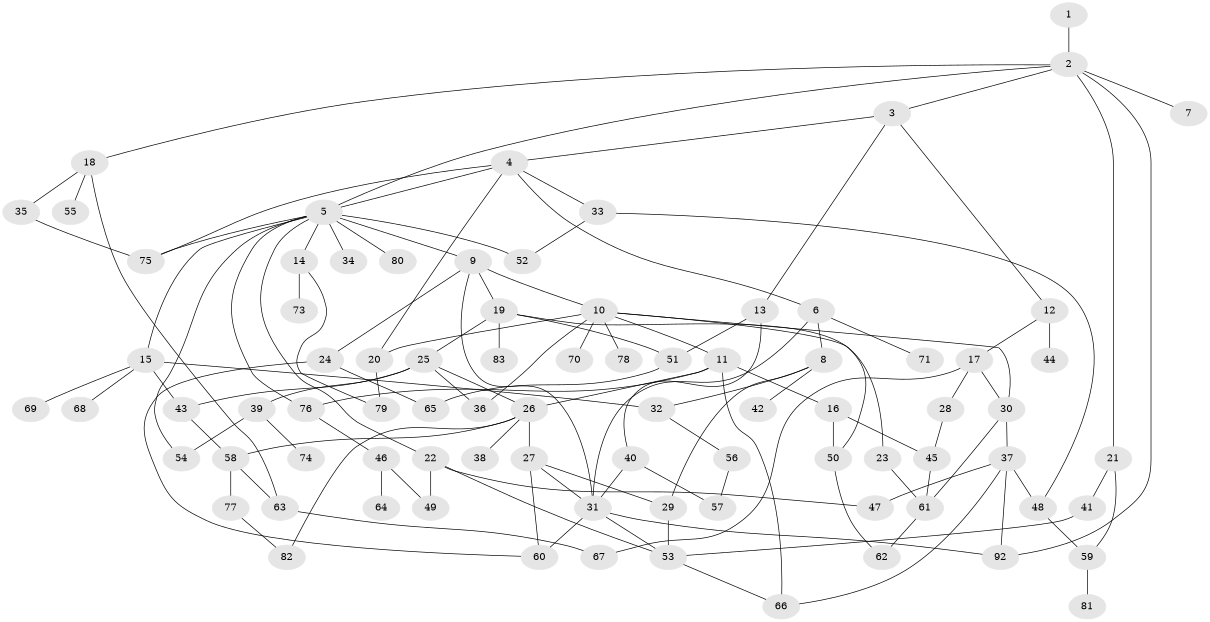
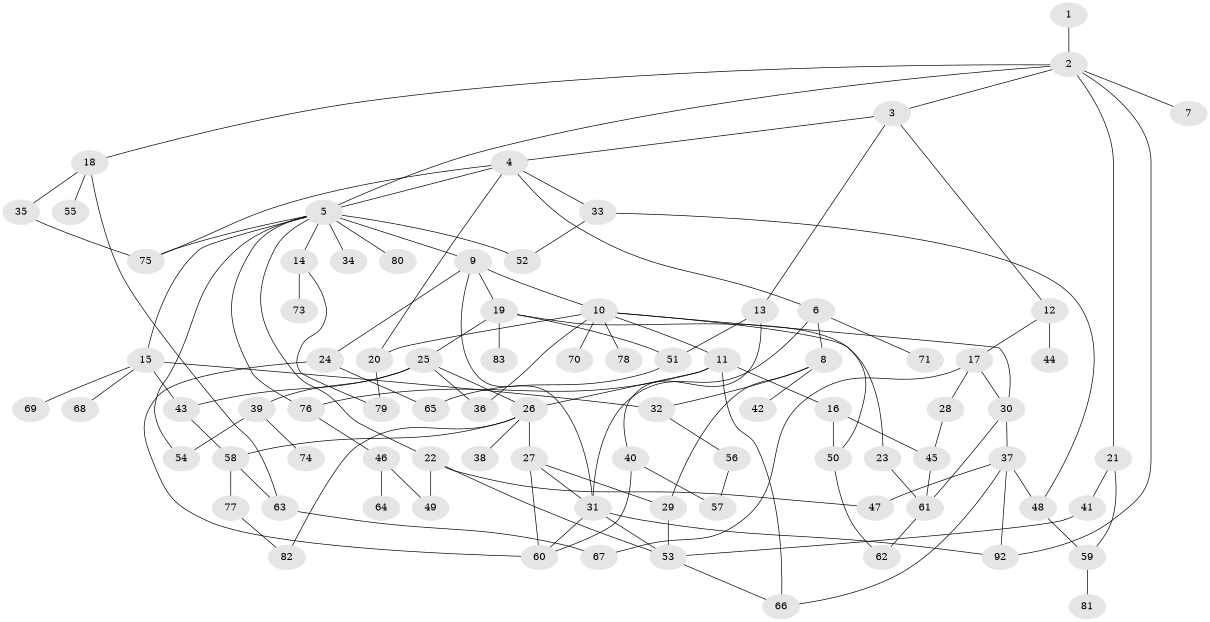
(612, 483) -> (611, 526)
